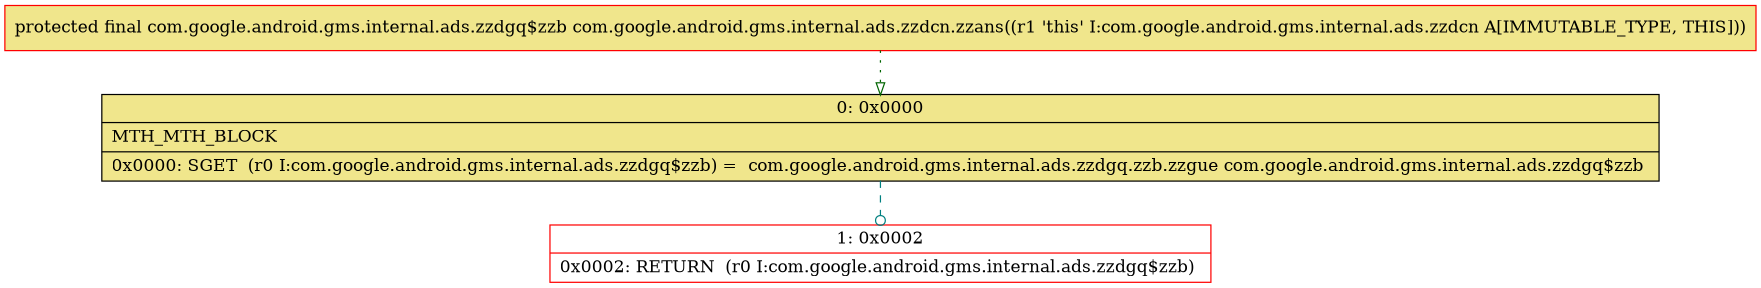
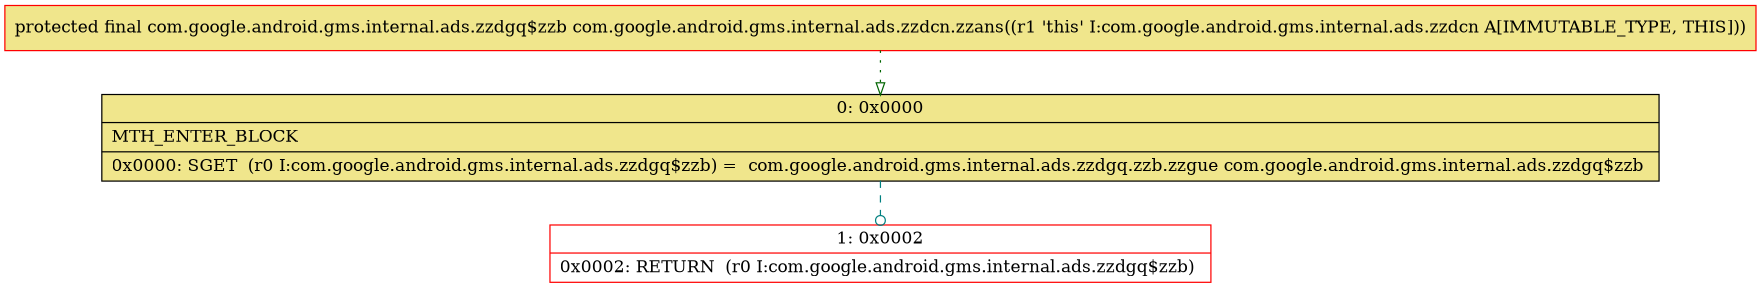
(195, 137) -> (205, 137)
